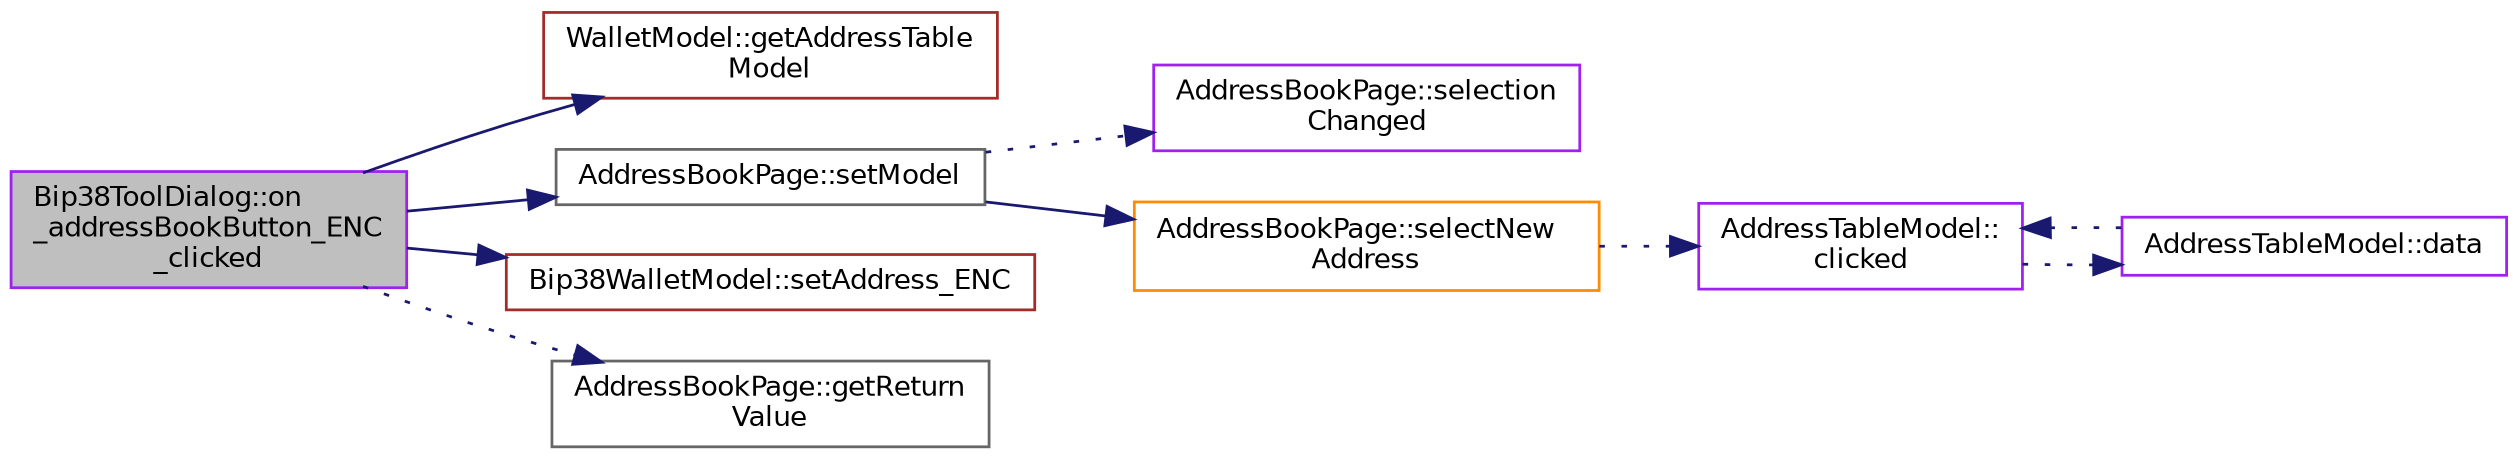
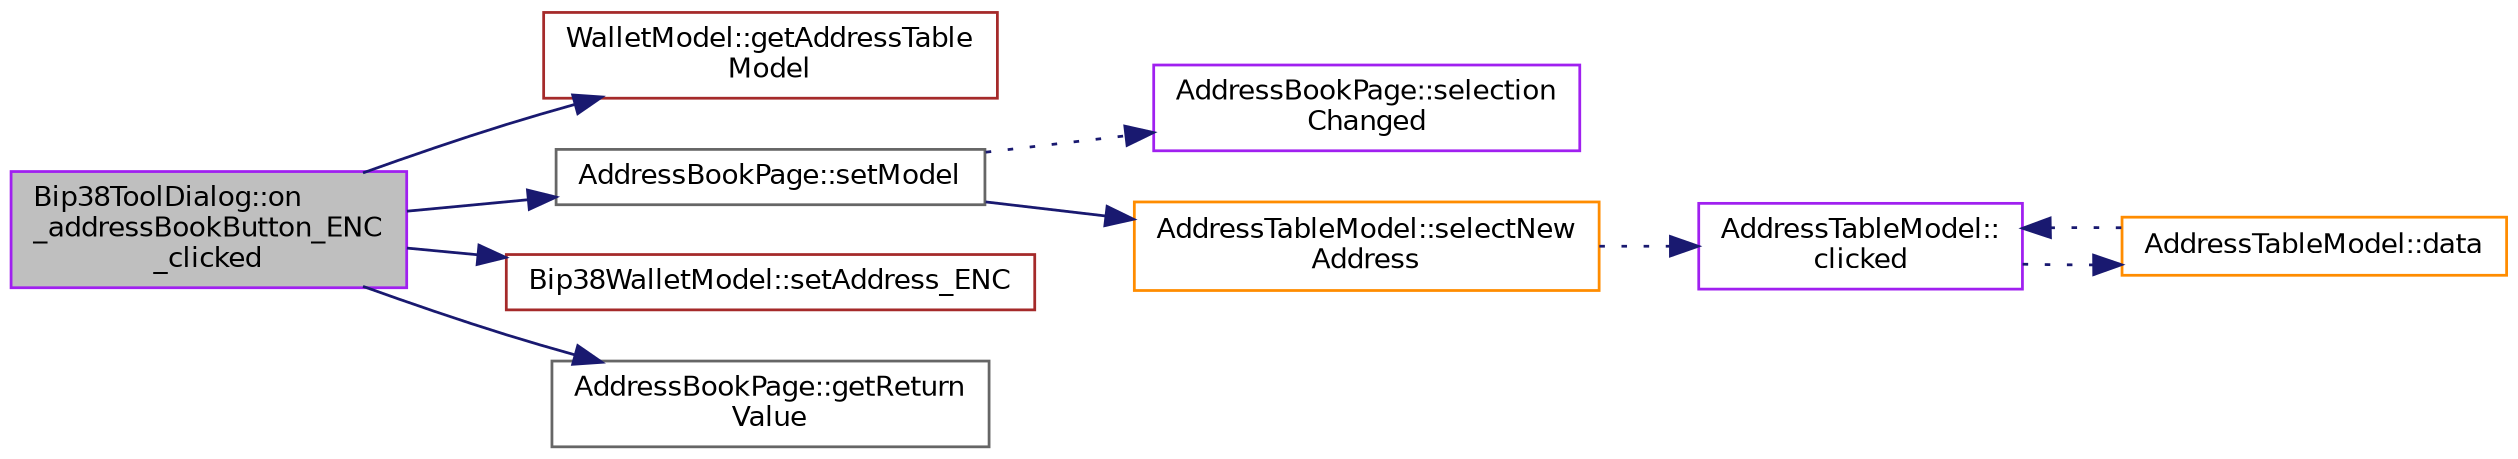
(1367, 246) -> (1367, 246)
(2314, 246) -> (2314, 246)
(468, 323) -> (468, 323)
